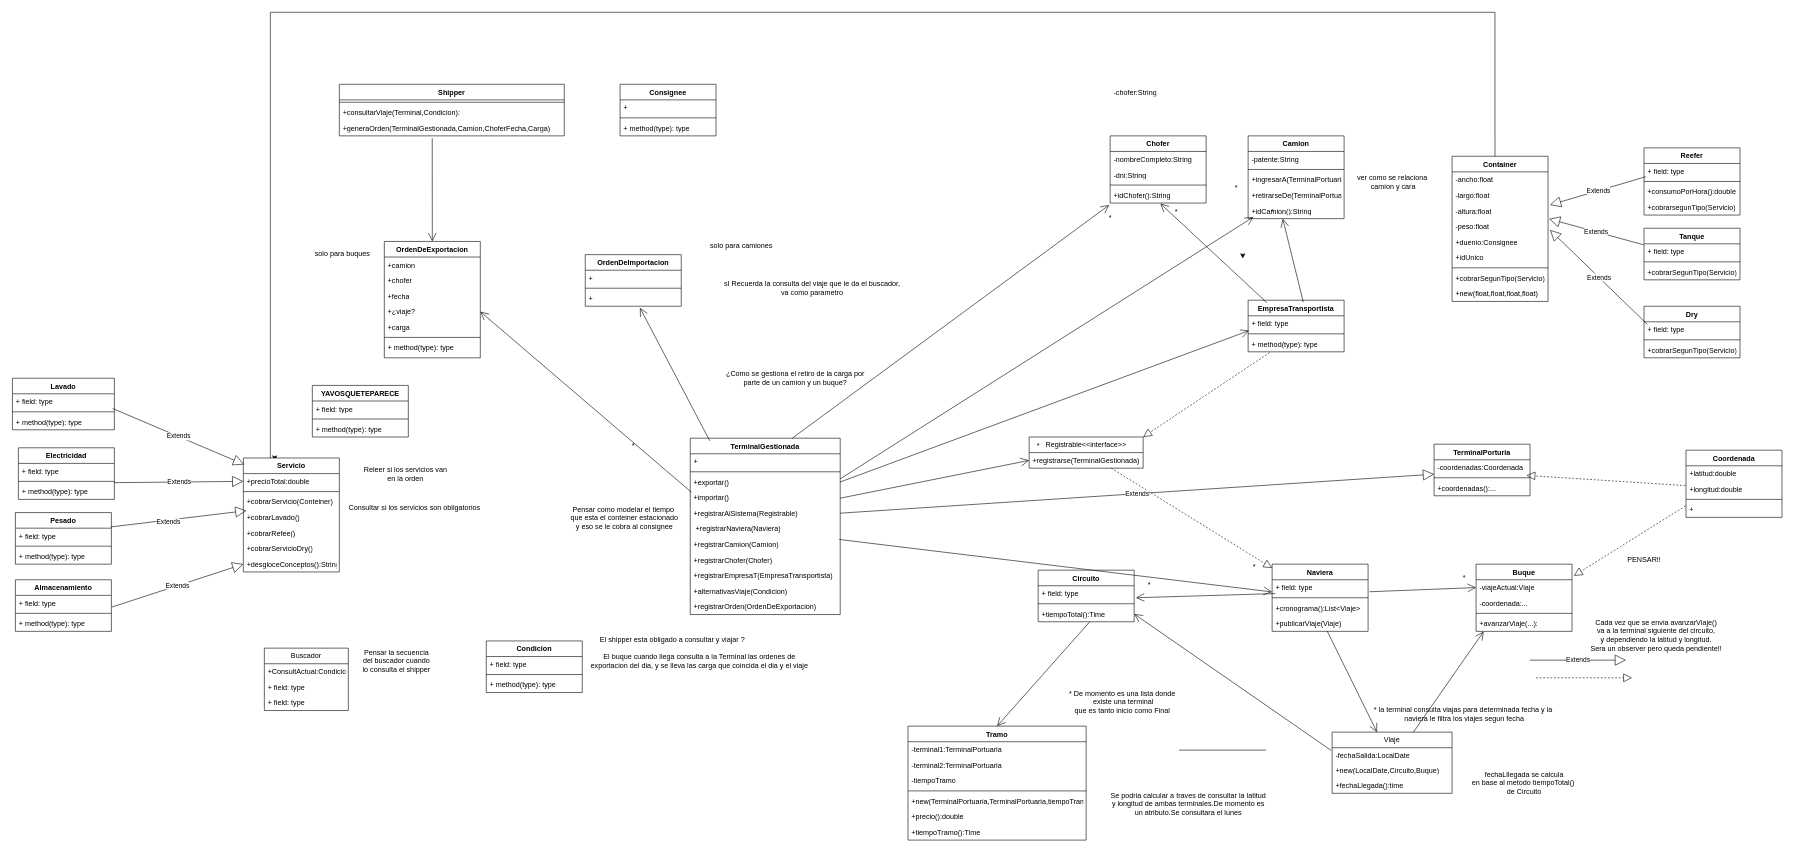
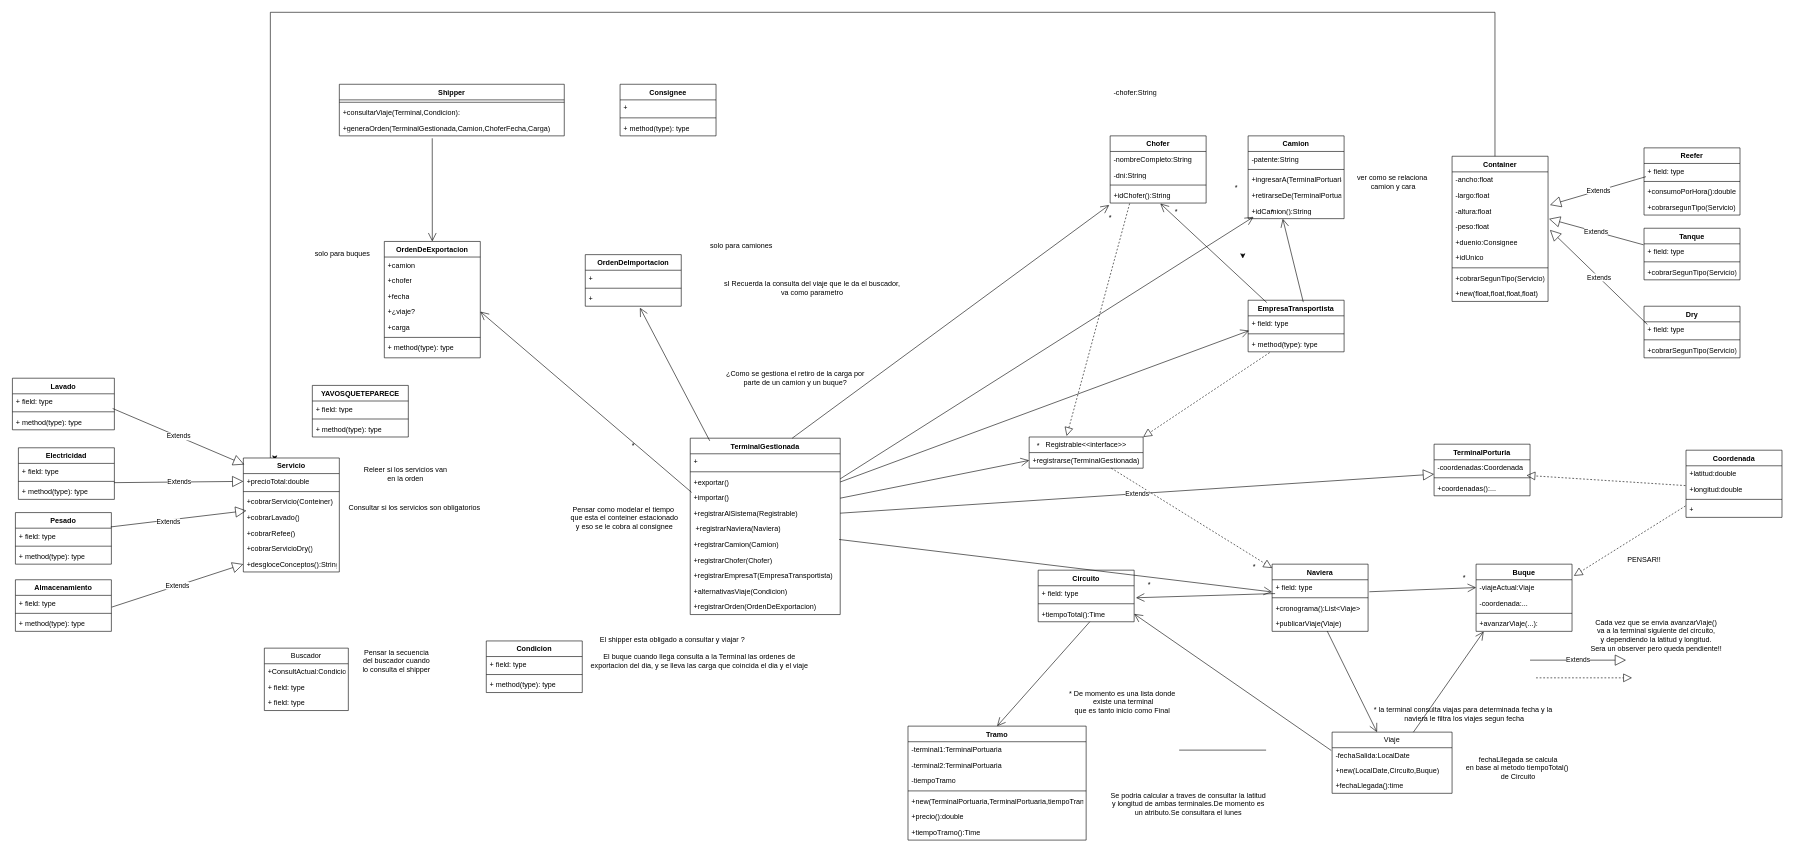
none -> (1099, 316)
(1524, 783) -> (1518, 768)
